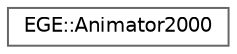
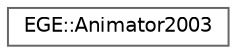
(118, 27) -> (118, 27)
